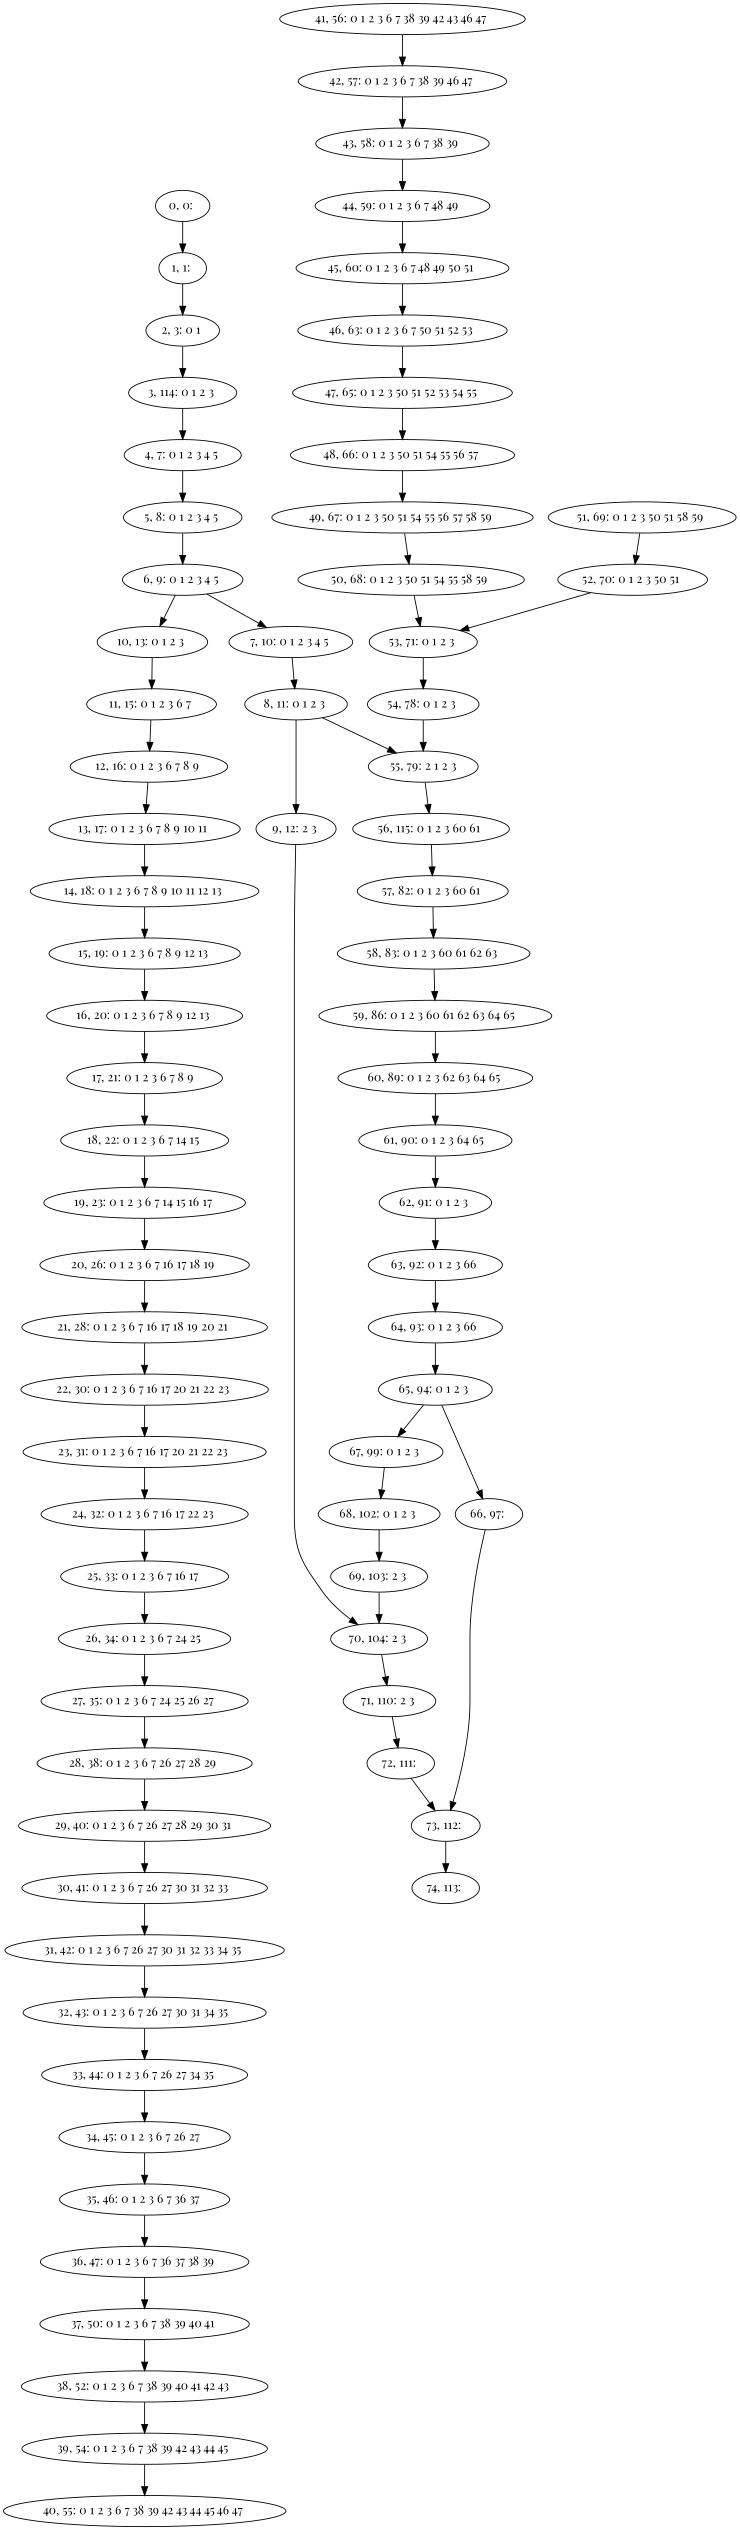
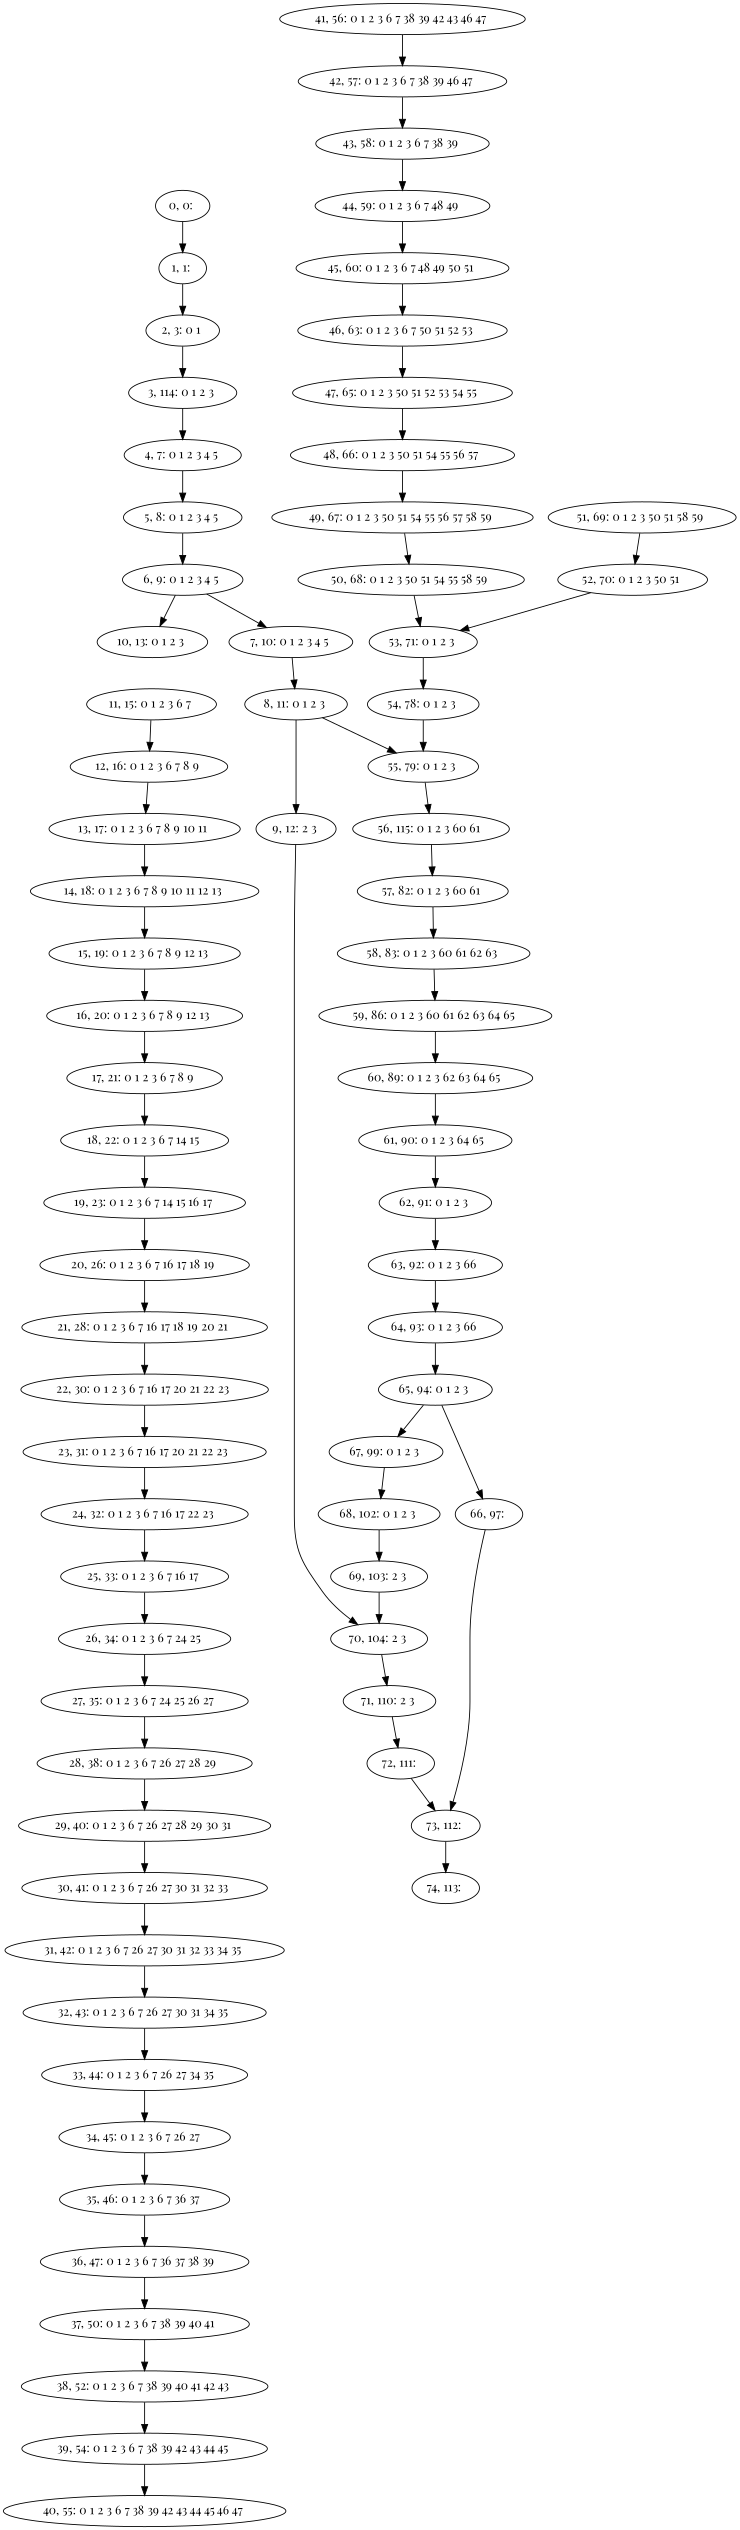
(152, 669) -> none
(423, 767) -> (423, 767)
